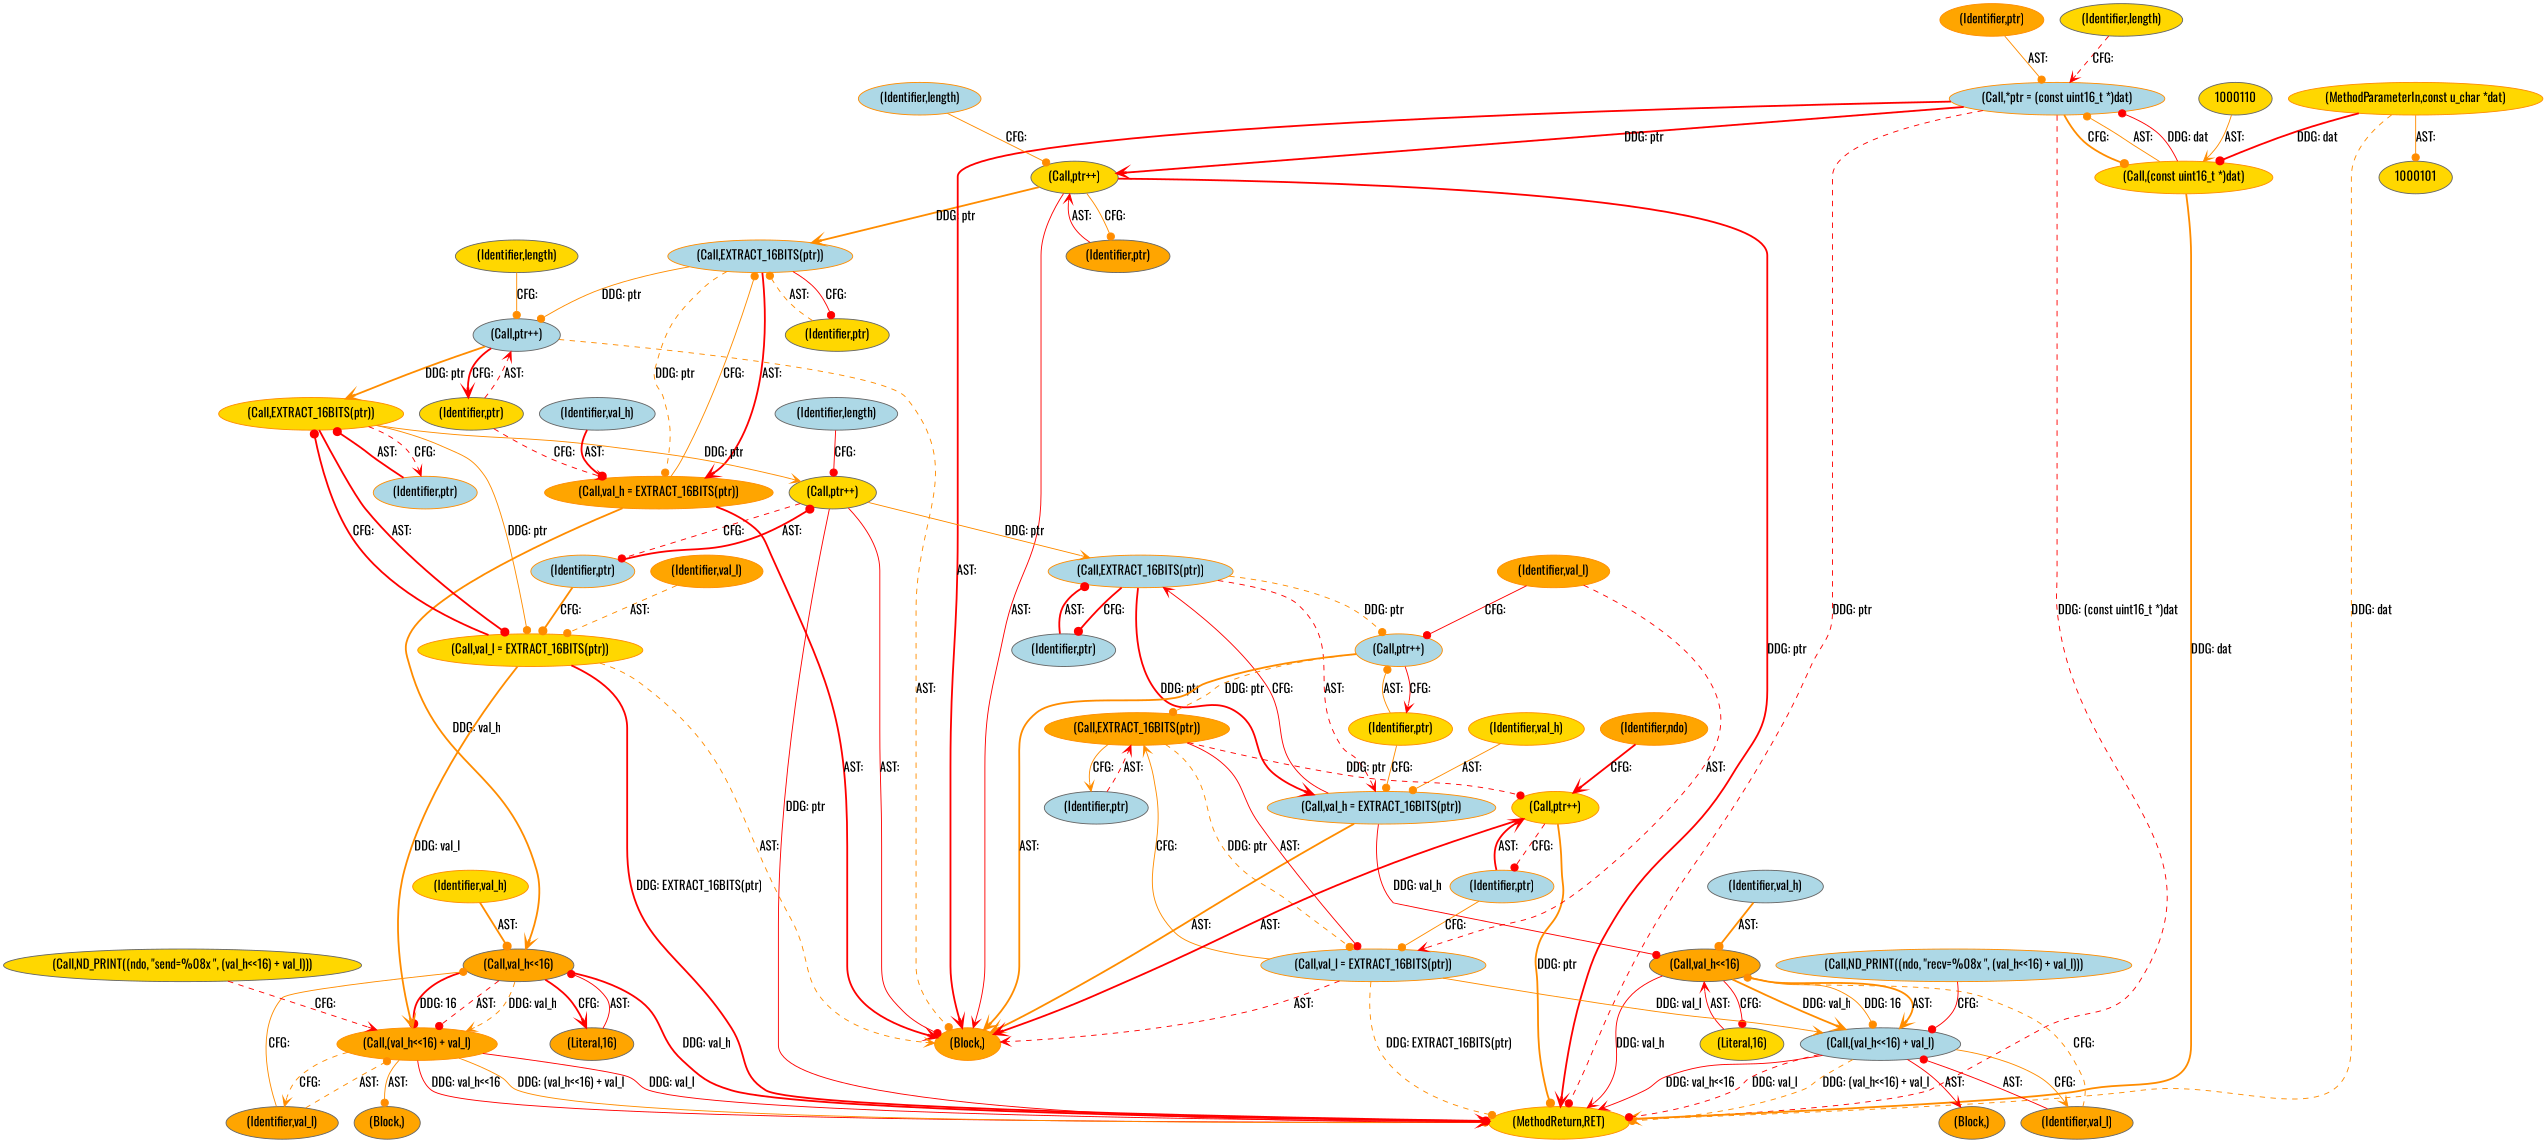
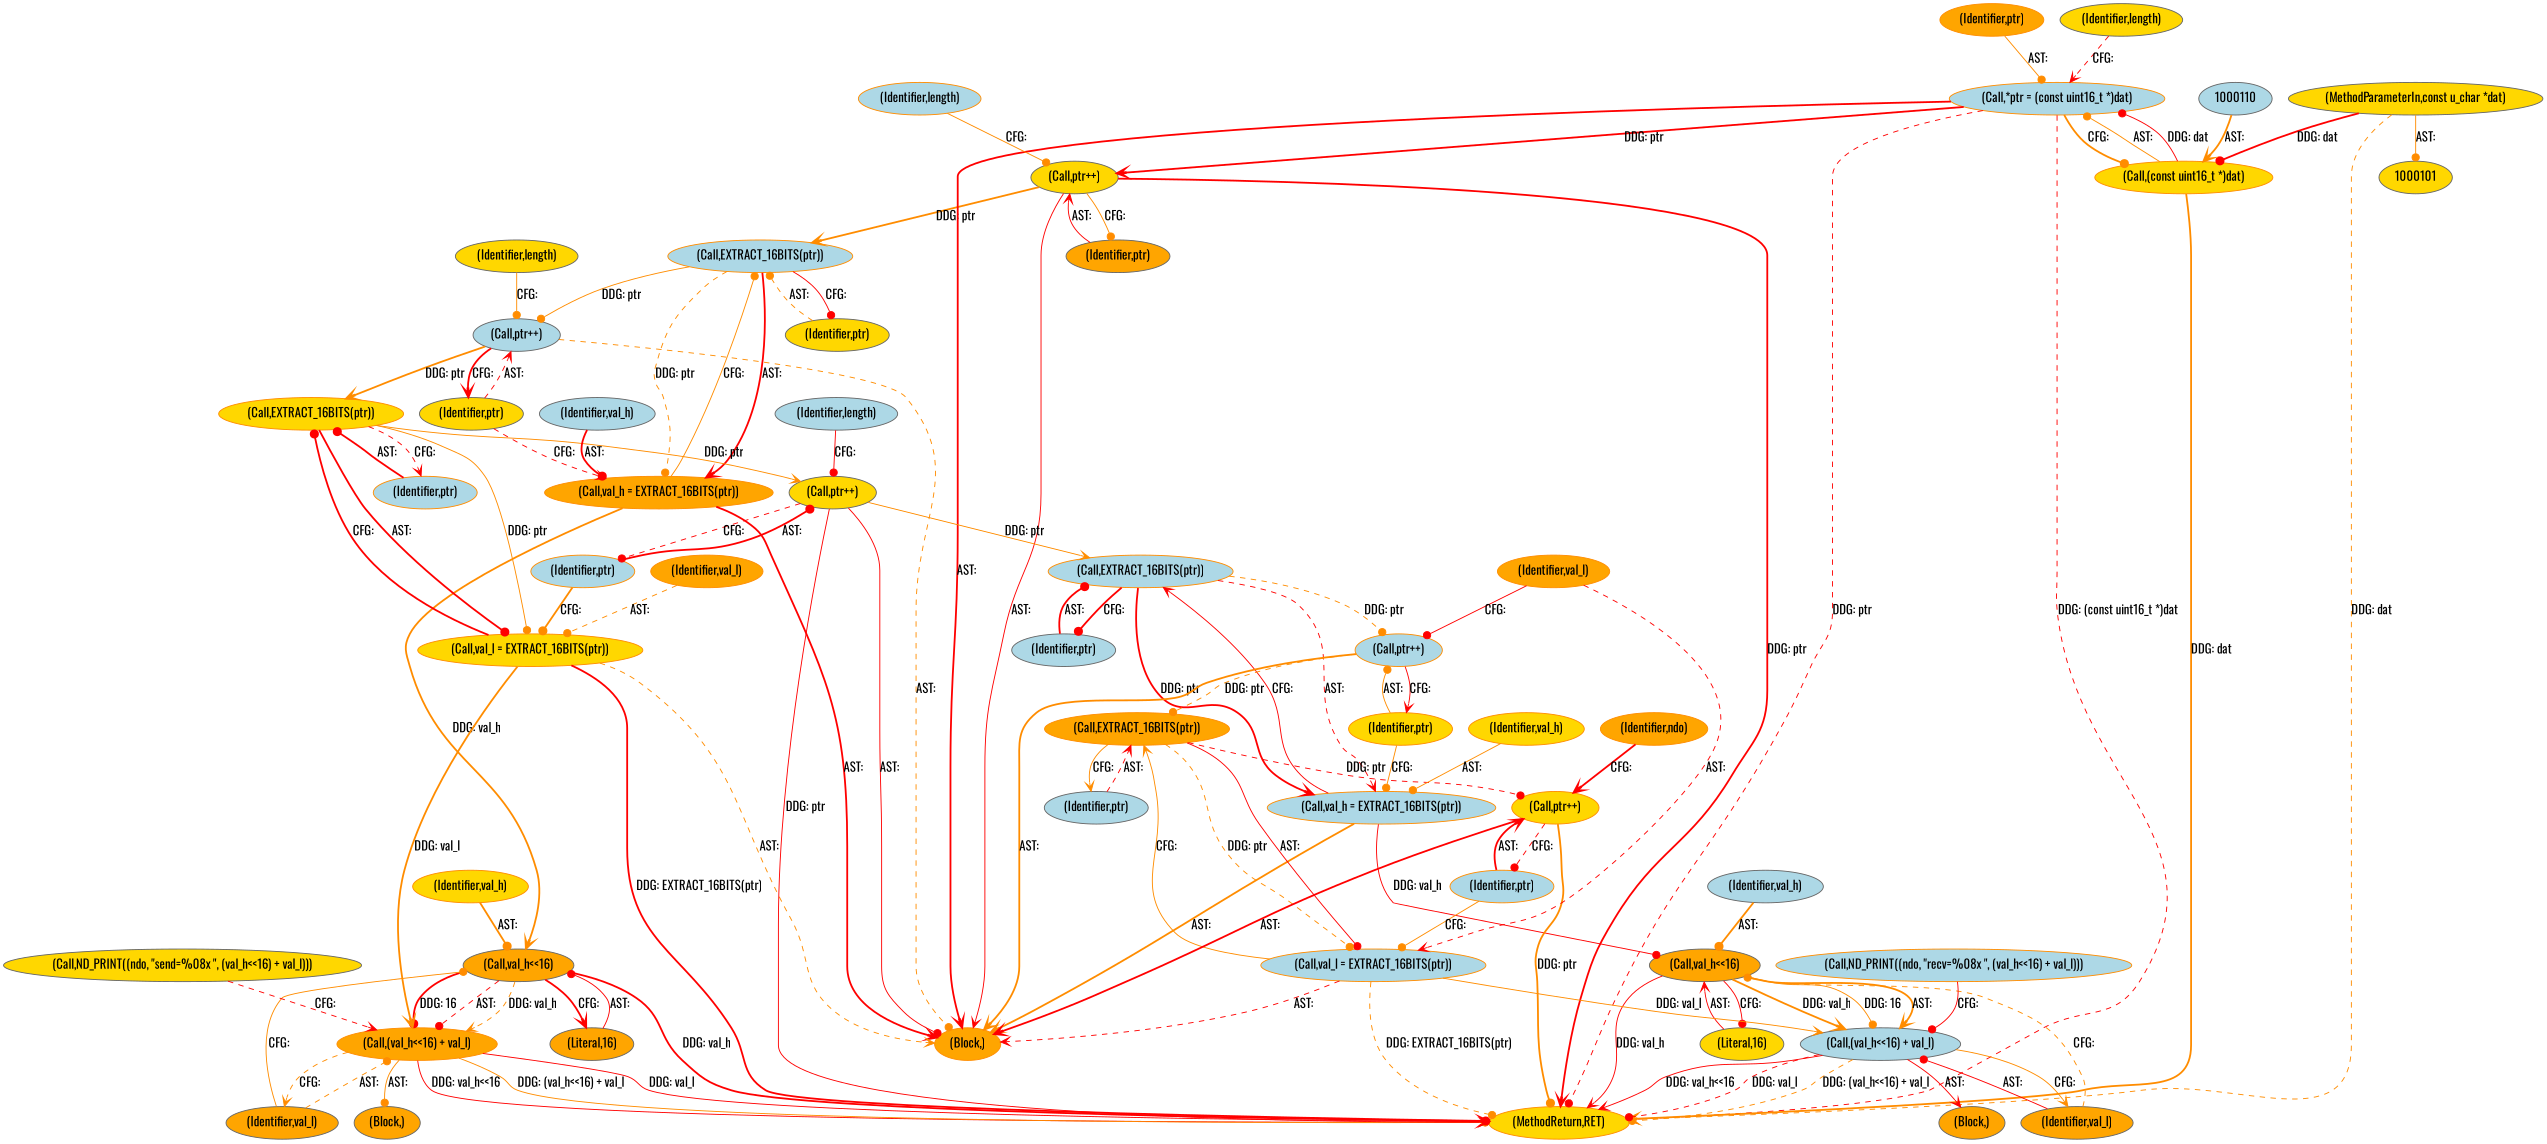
(2235, 99) -> (2235, 99)
(2416, 99) -> (2416, 99)
(2223, 137) -> (2223, 137)
